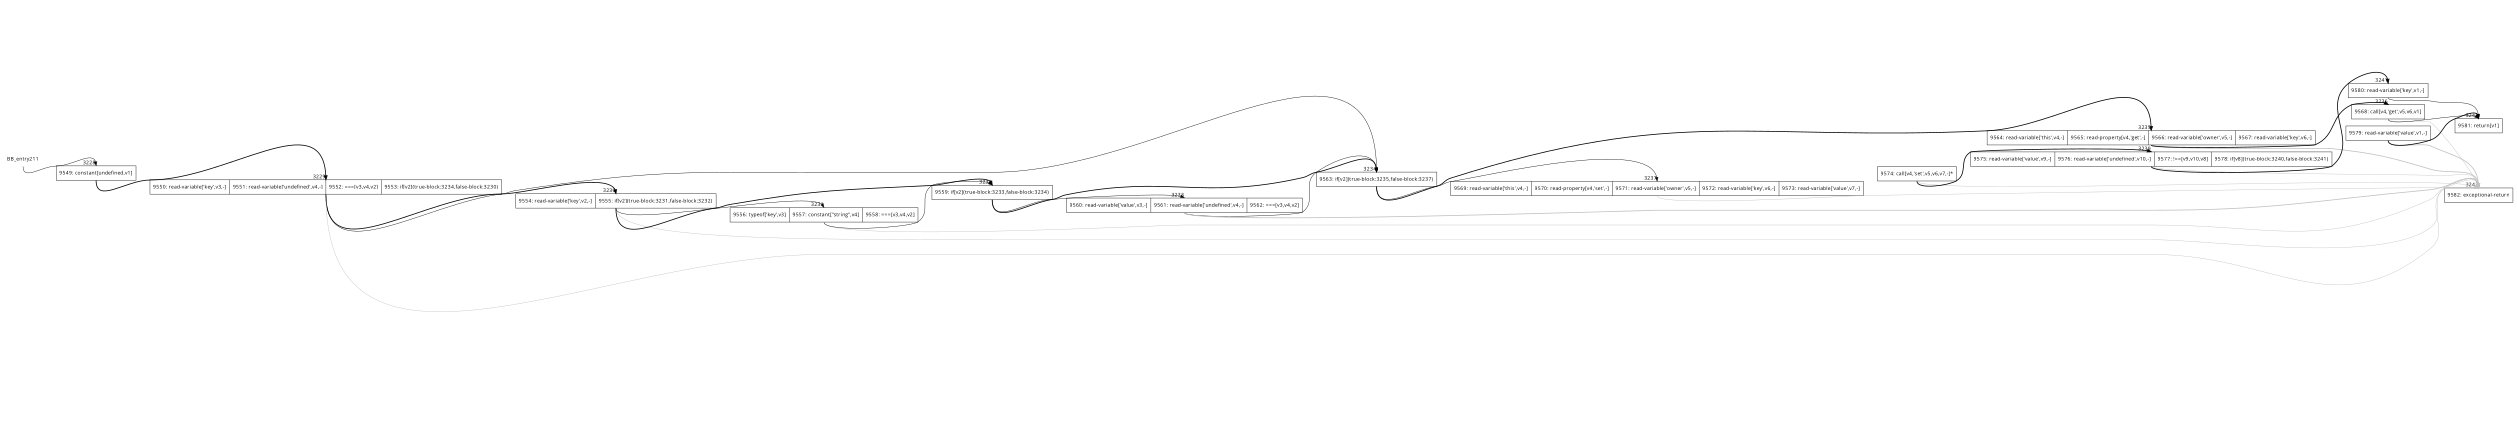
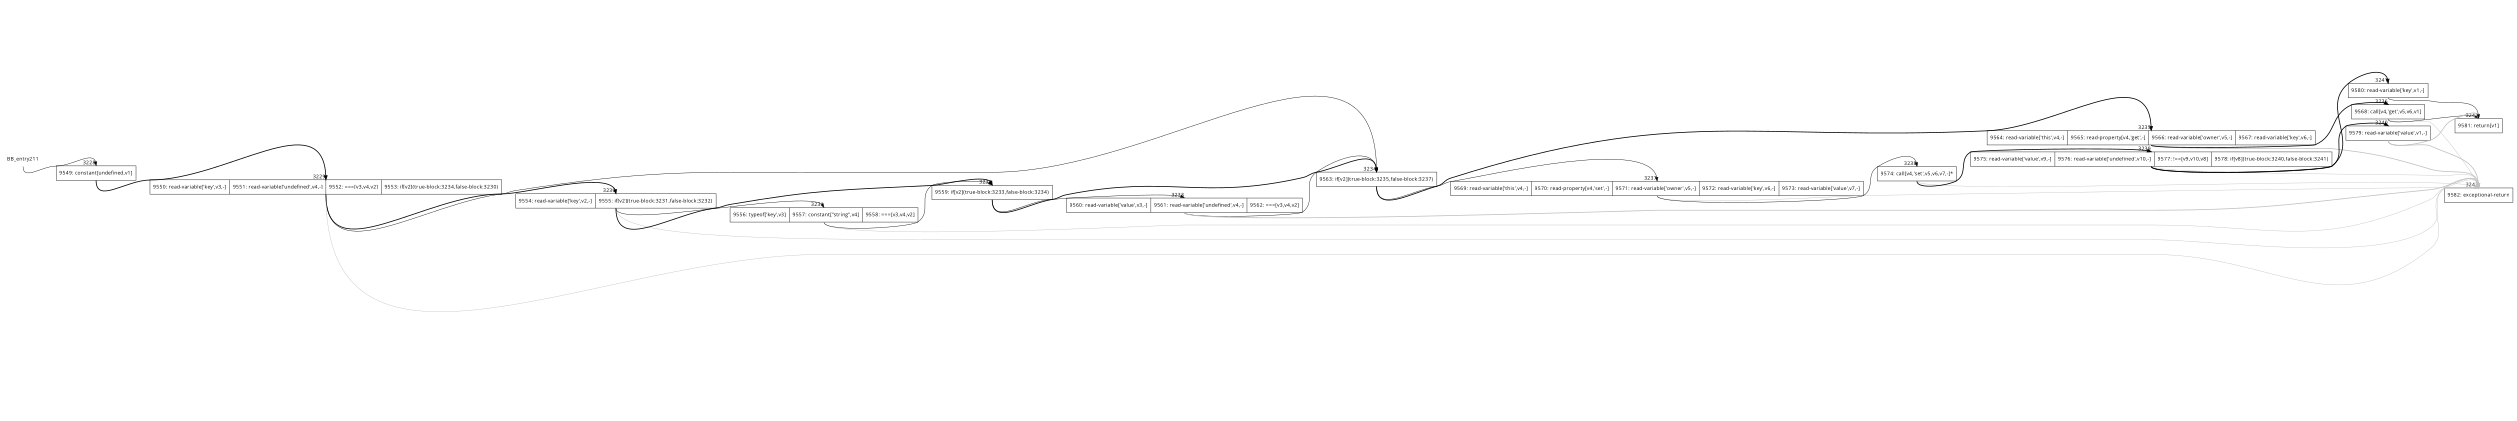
(2436, 137) -> (2436, 137)
none -> (2283, 171)
none -> (1799, 201)
